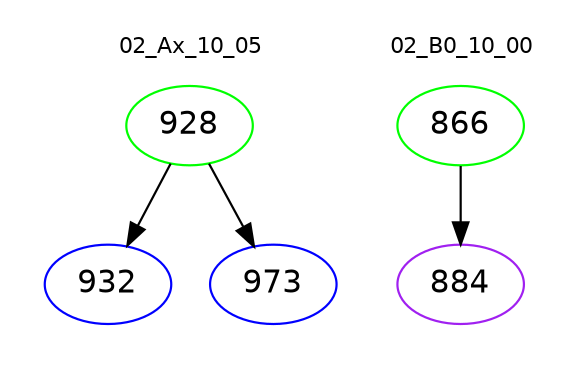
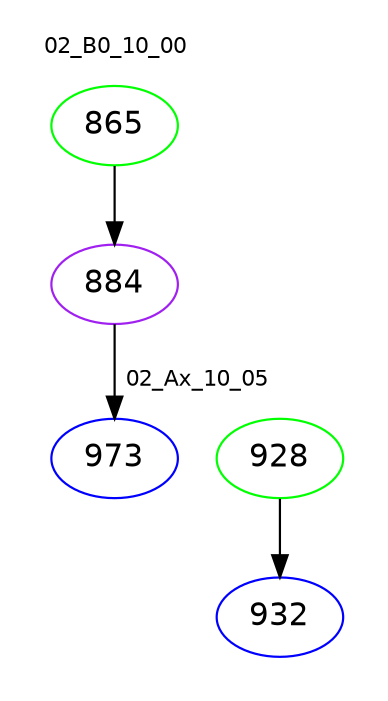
(461, 126) -> (115, 126)
(226, 195) -> (115, 373)
